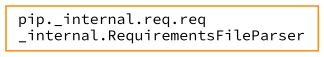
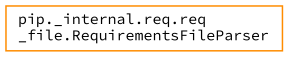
(162, 28) -> (144, 28)
